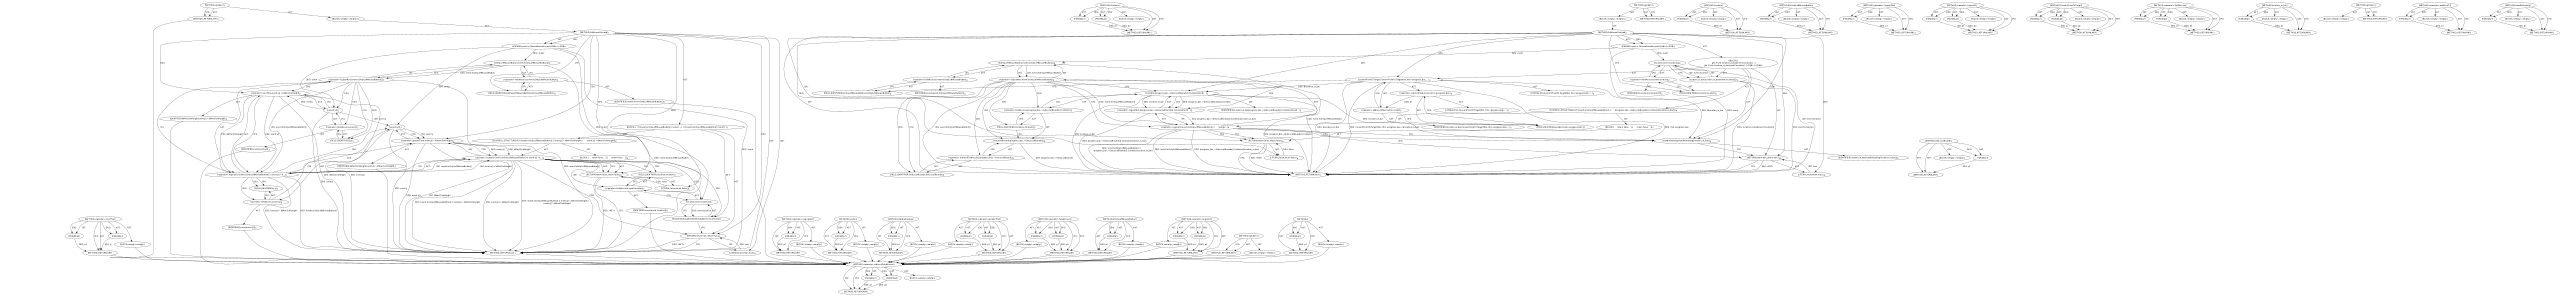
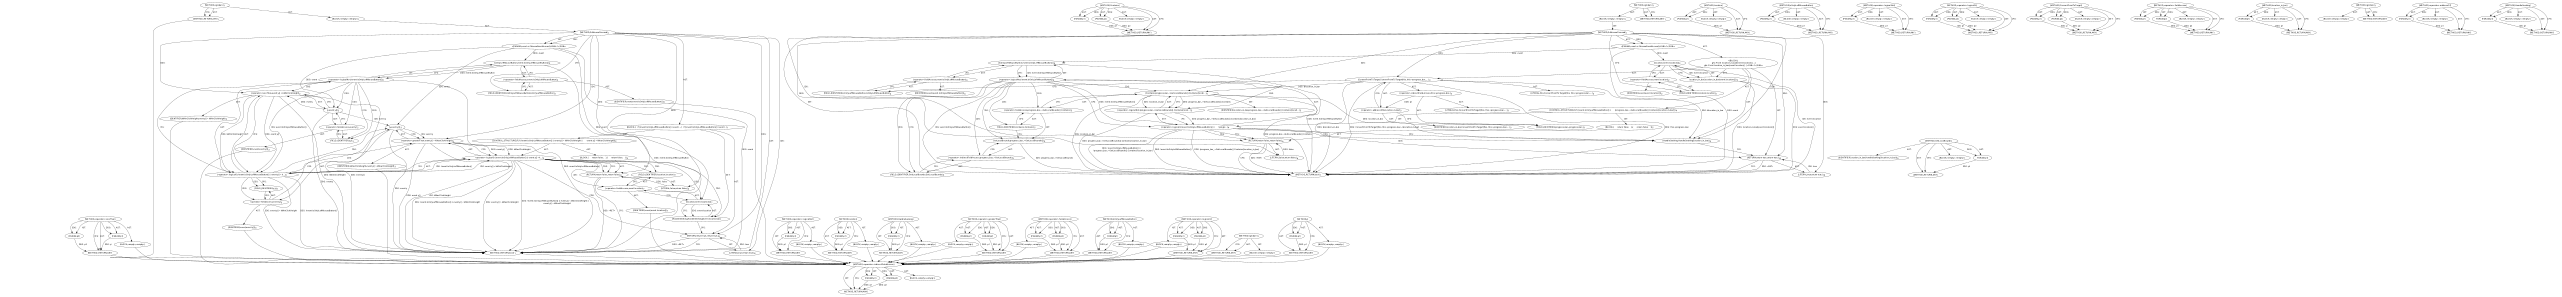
(1475, 119) -> none
(1776, 149) -> (1902, 148)
